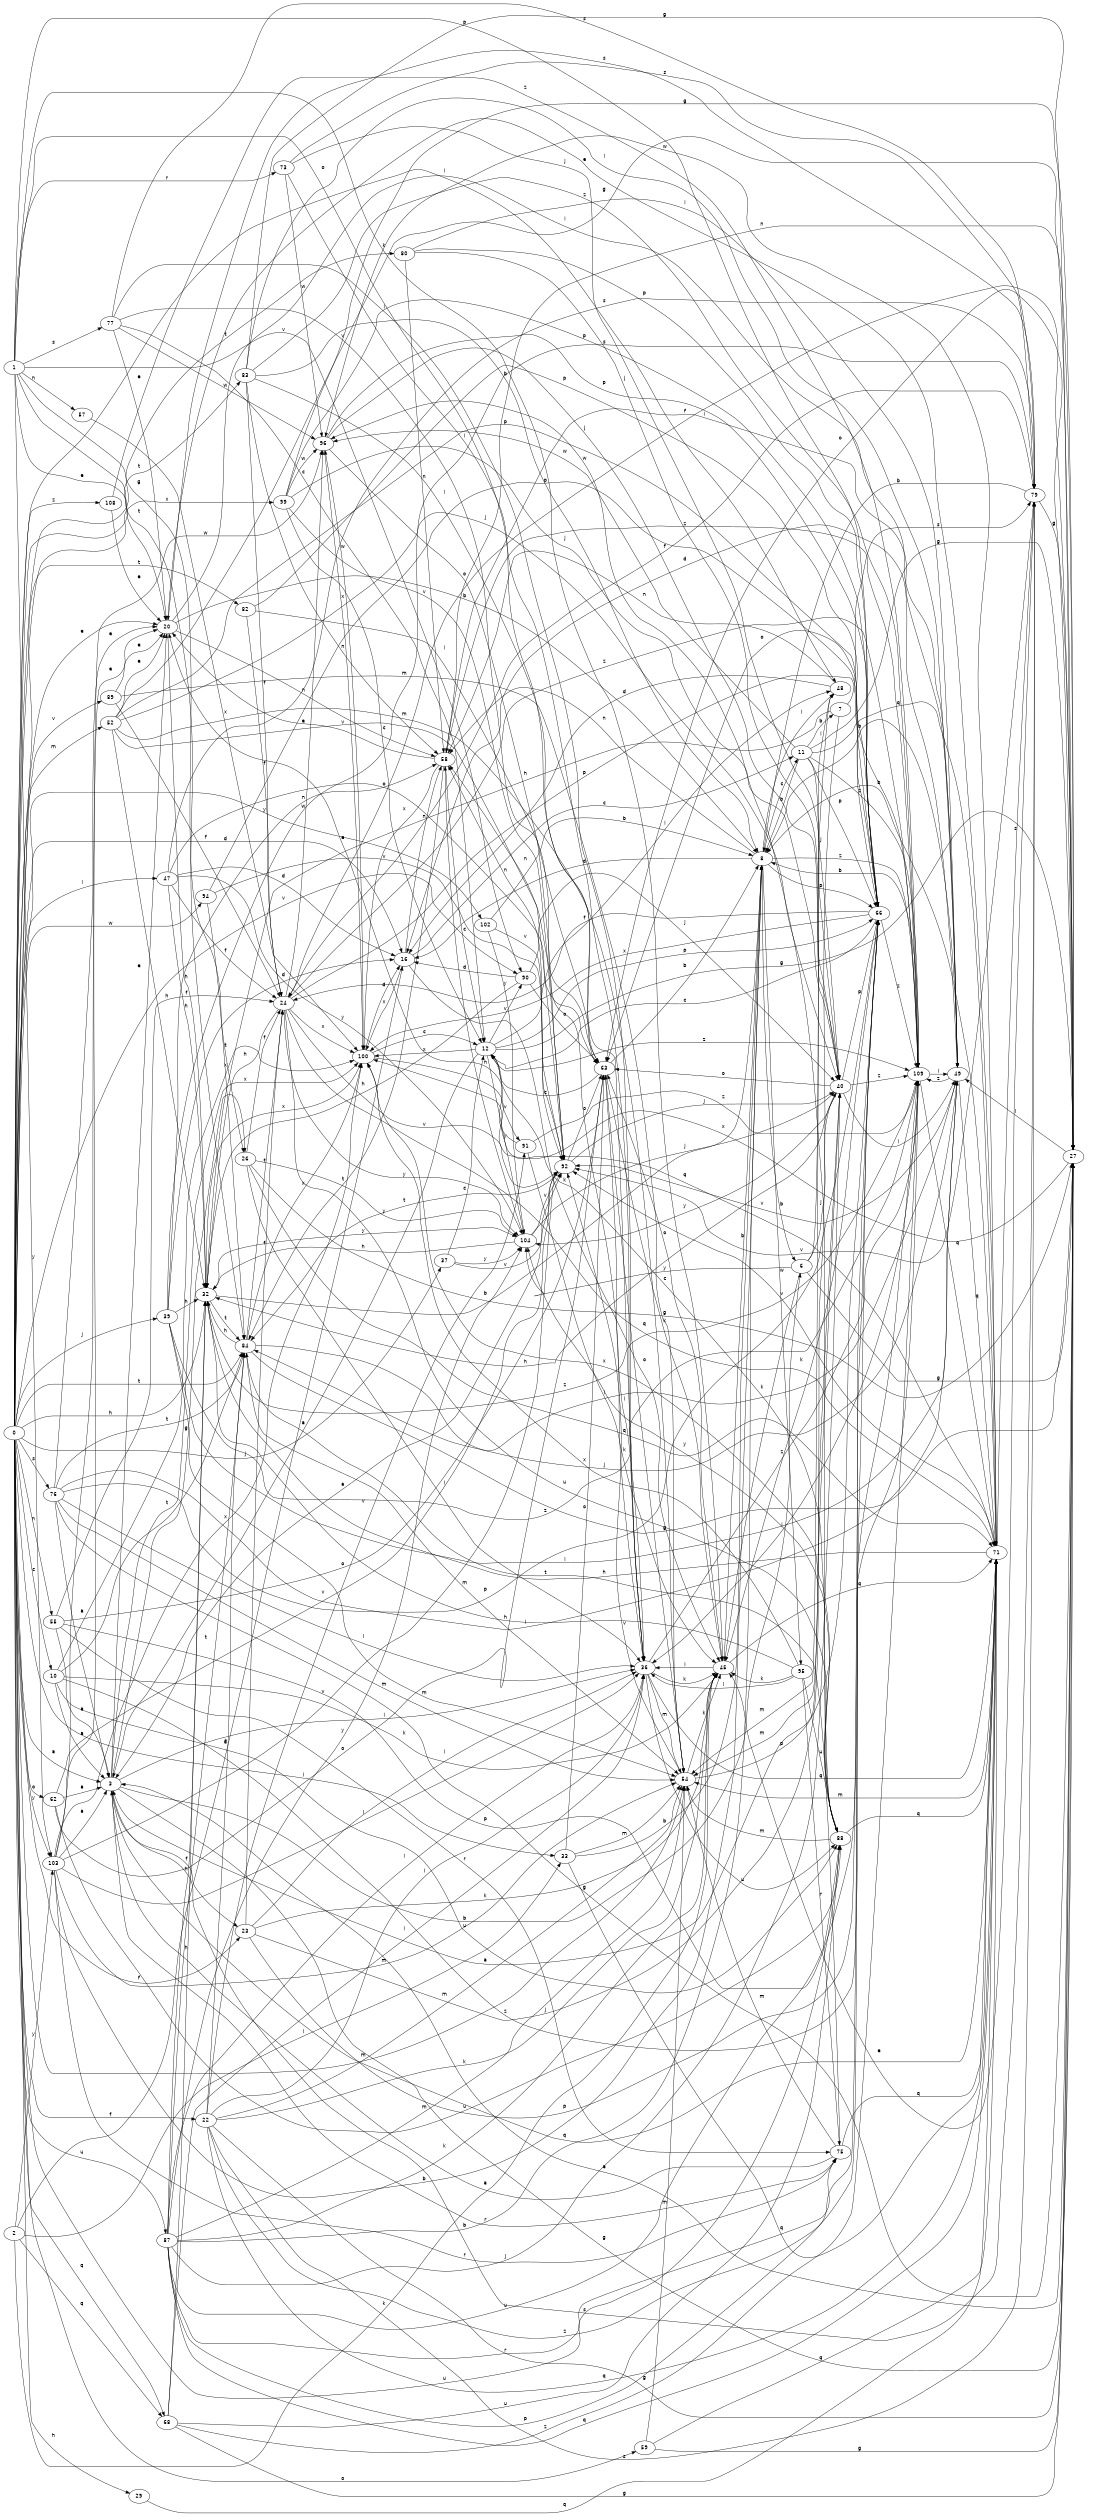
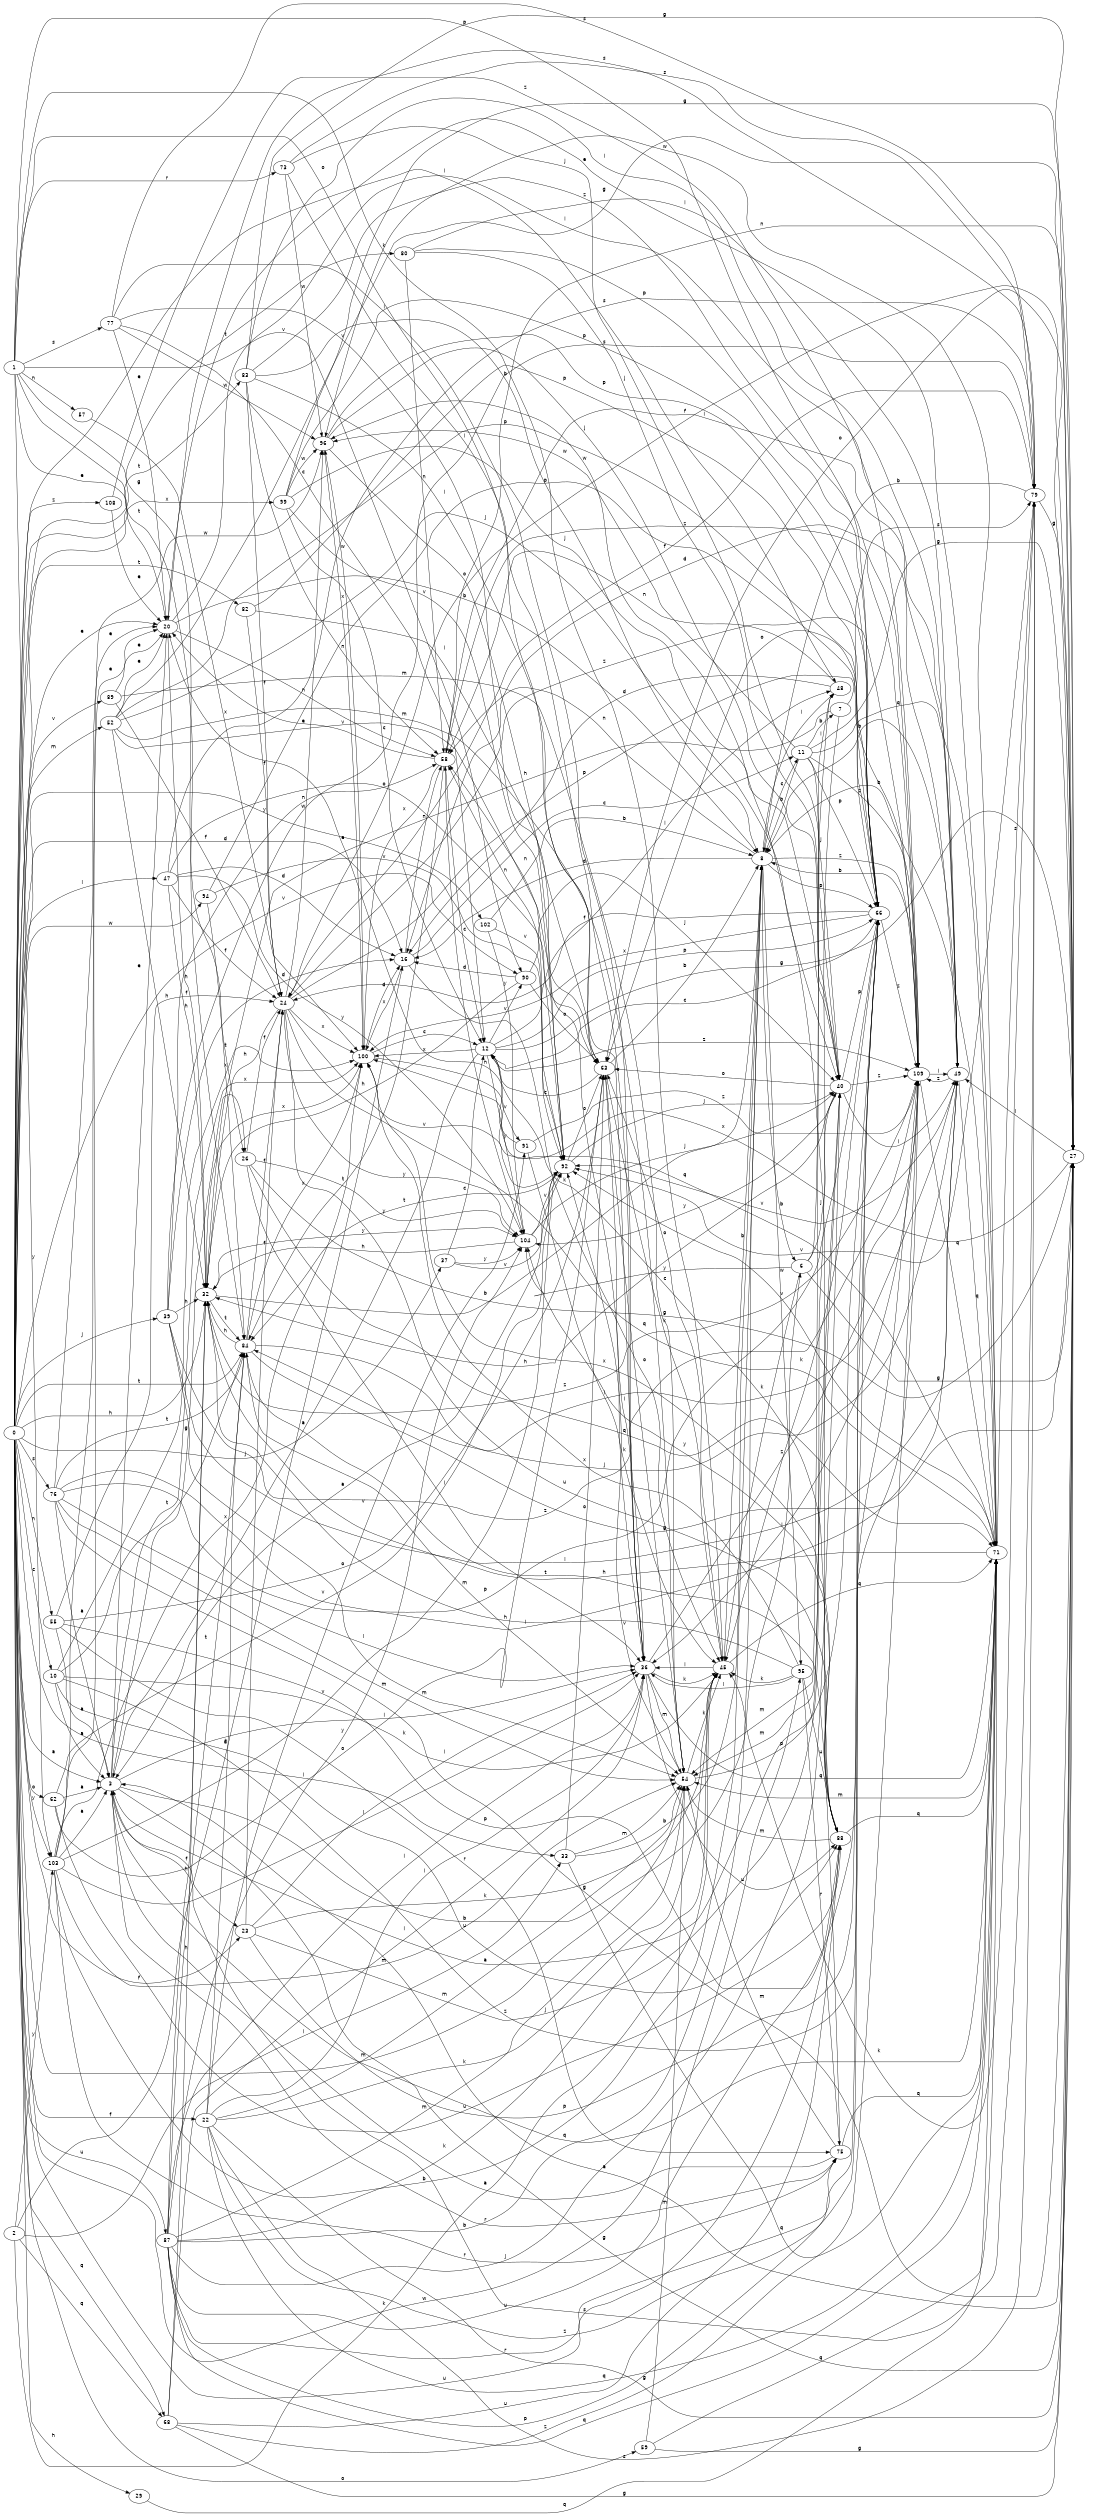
(879, 2051) -> (879, 2051)
none -> (206, 2361)
